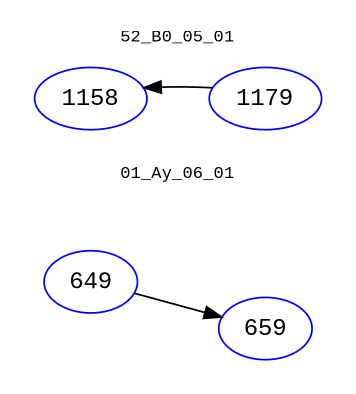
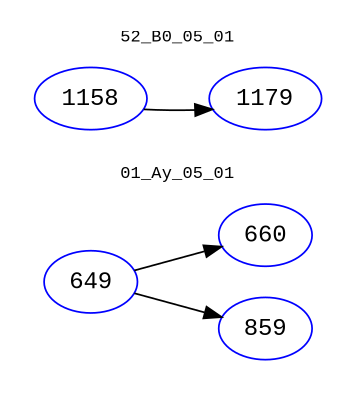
(187, 87) -> (169, 110)
(178, 174) -> (178, 174)
none -> (265, 235)
(265, 329) -> (265, 329)
